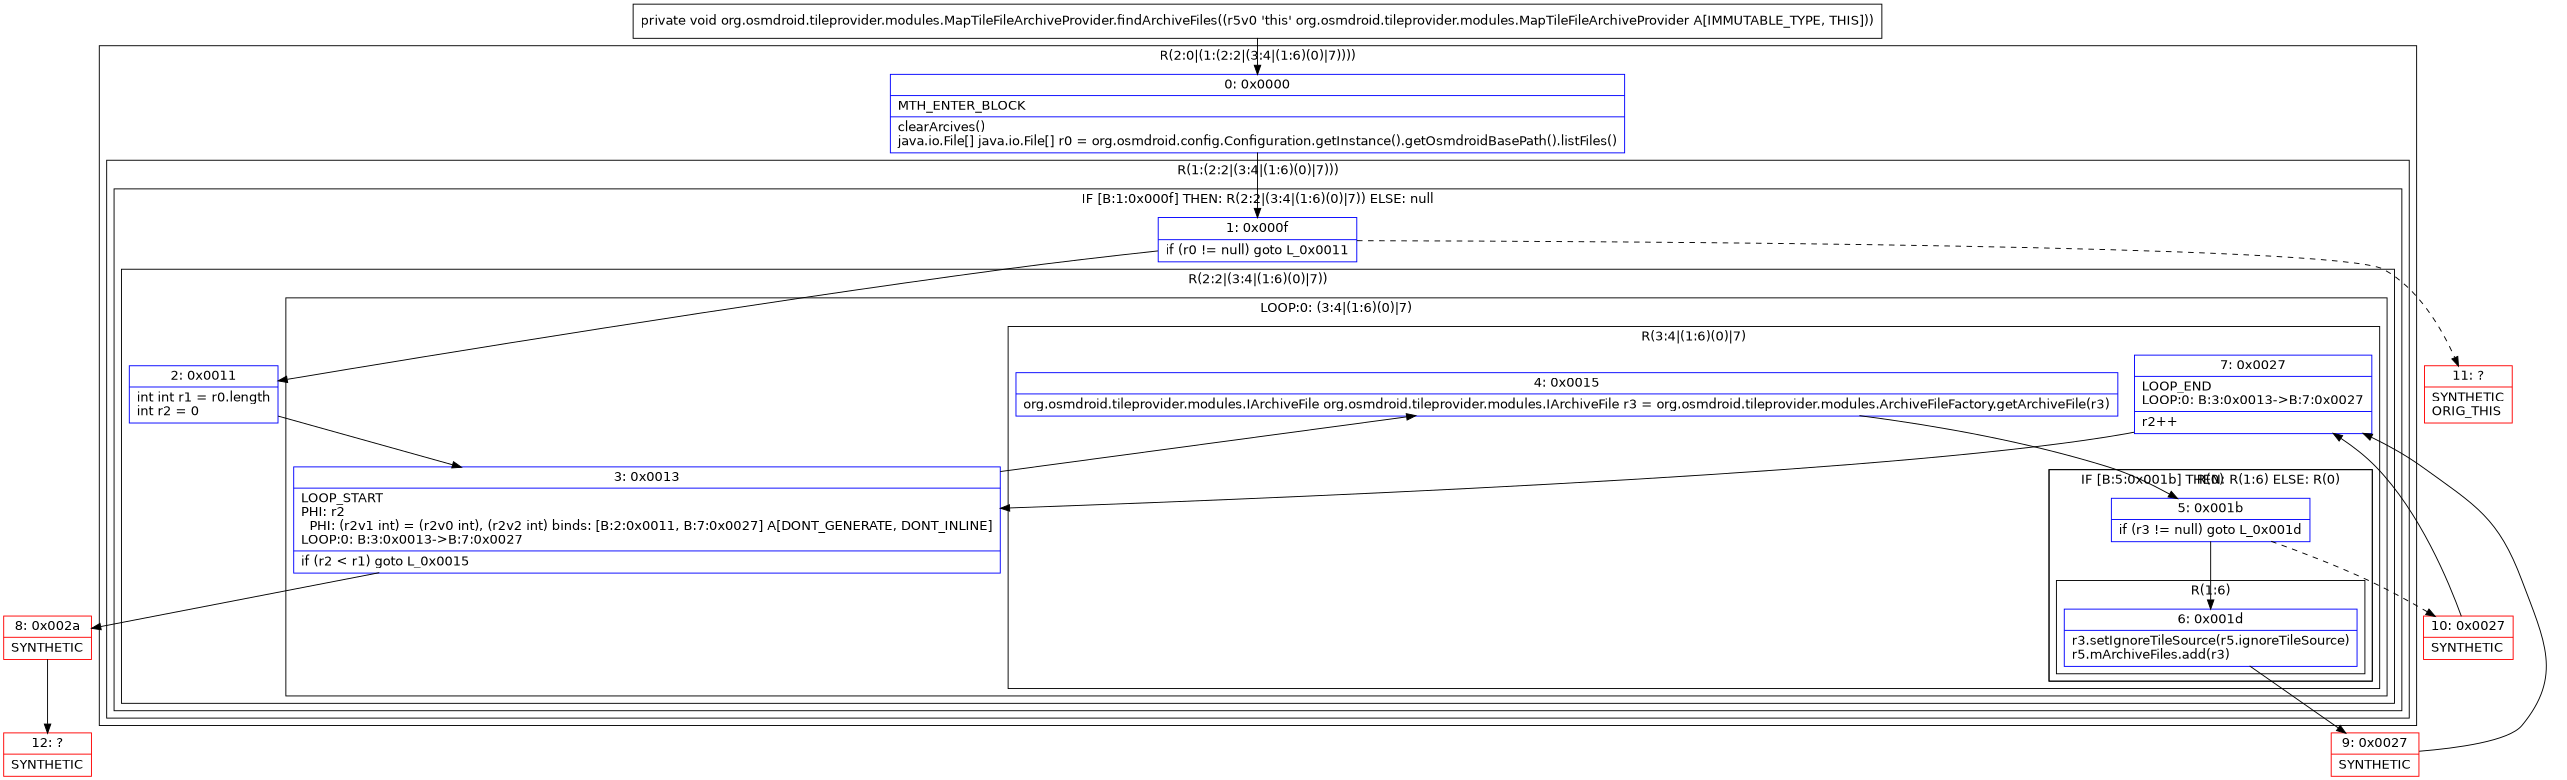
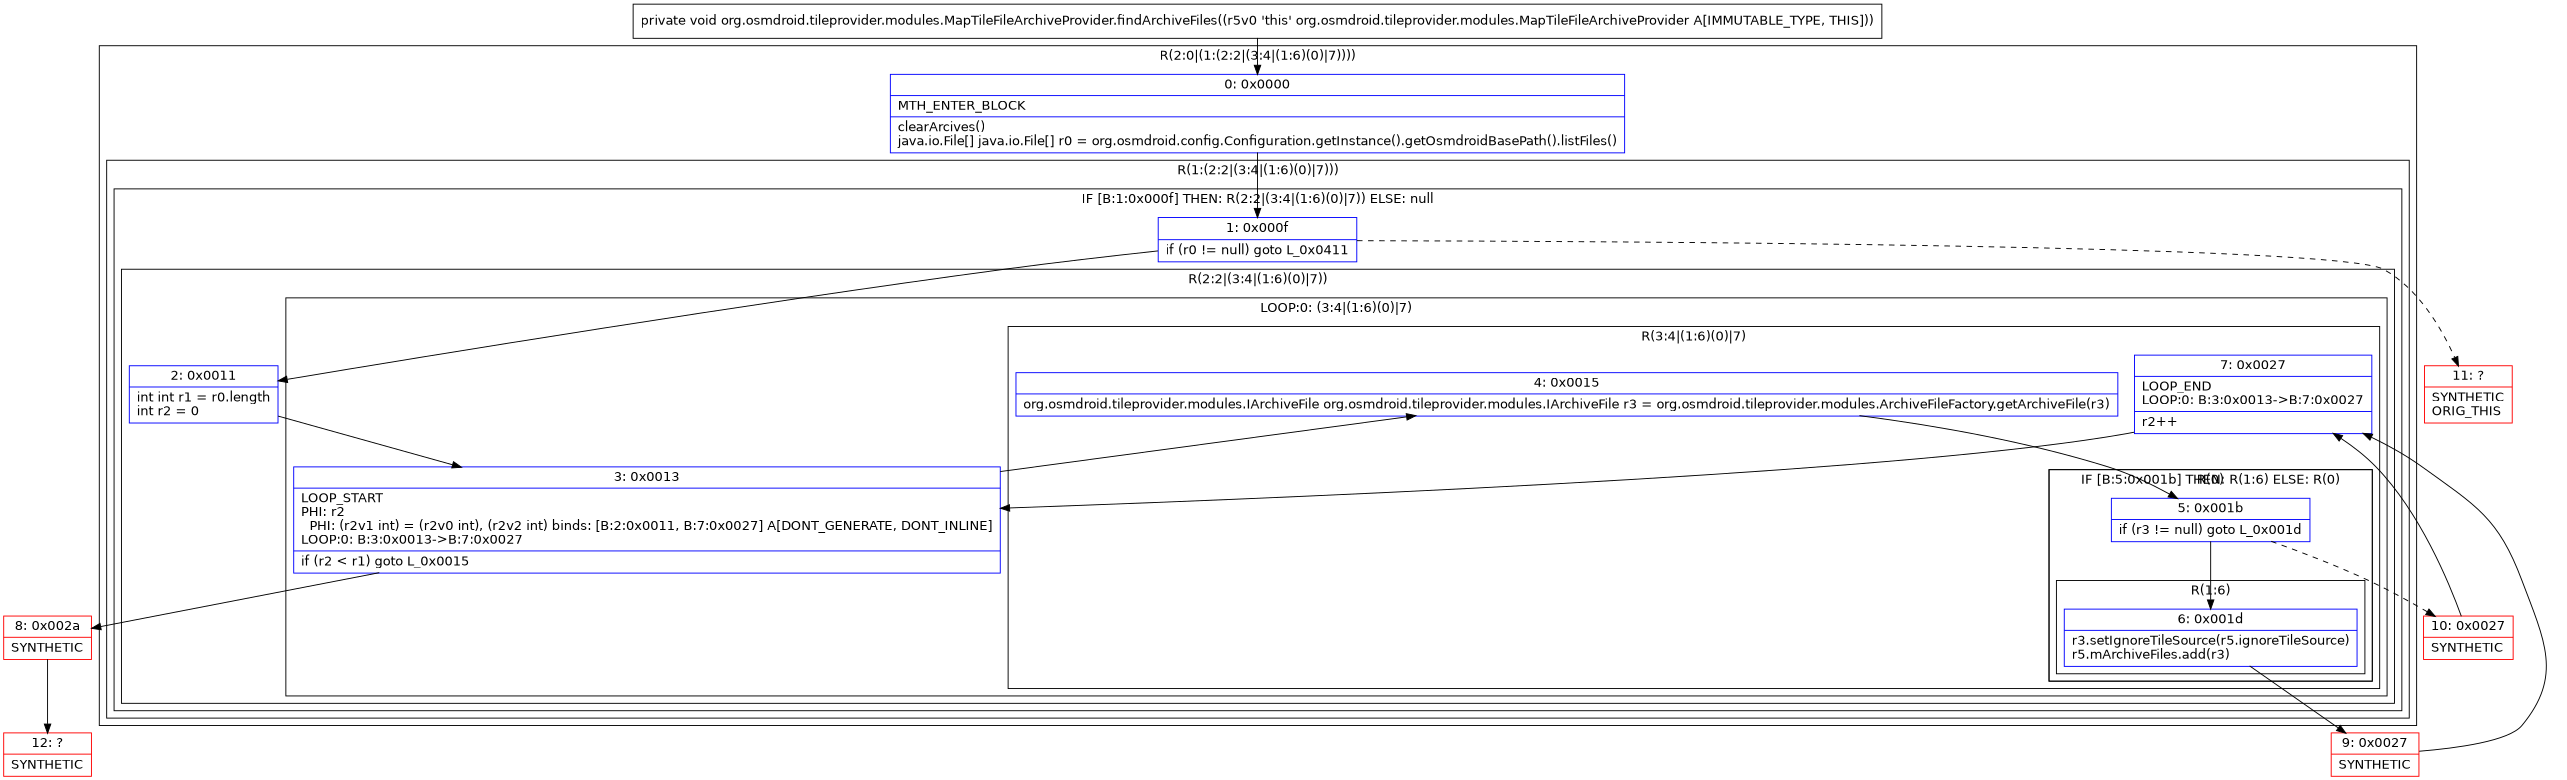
(1257, 250) -> (1257, 250)
